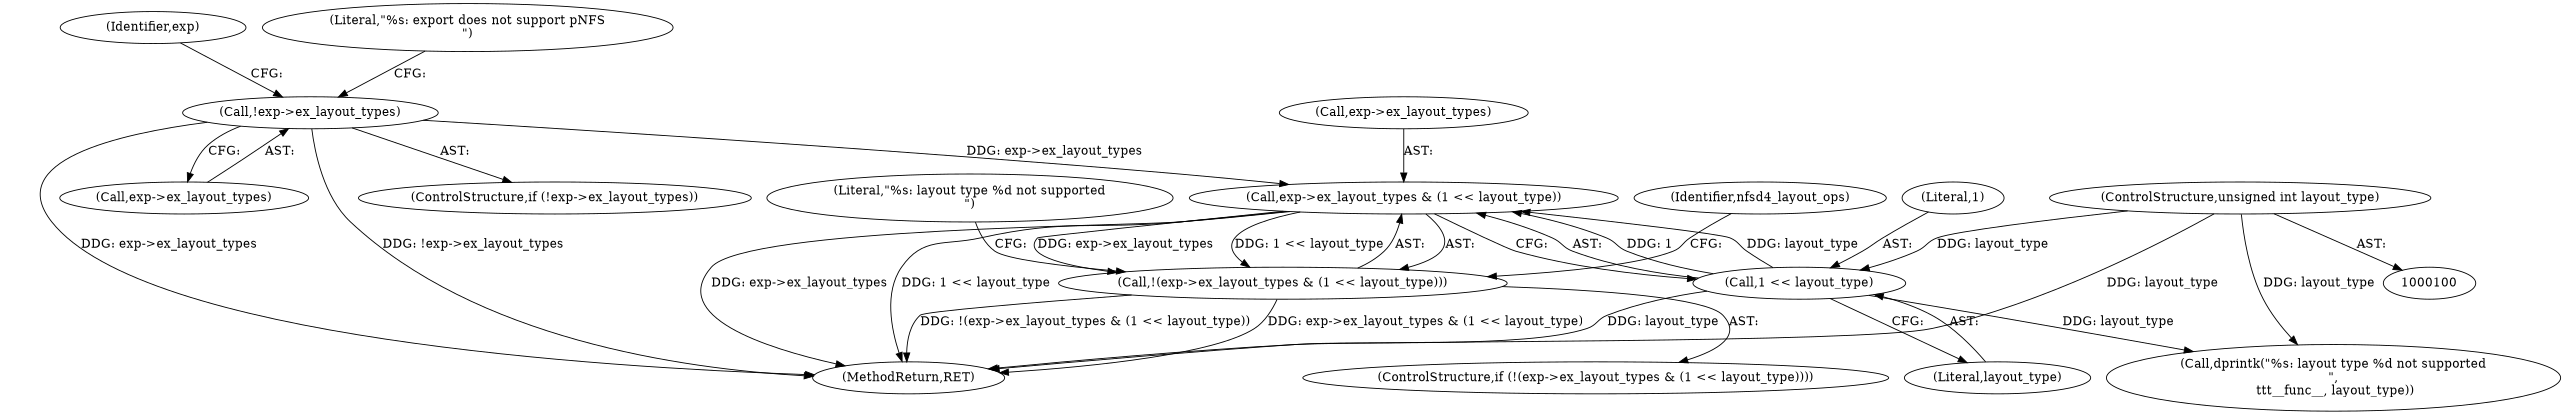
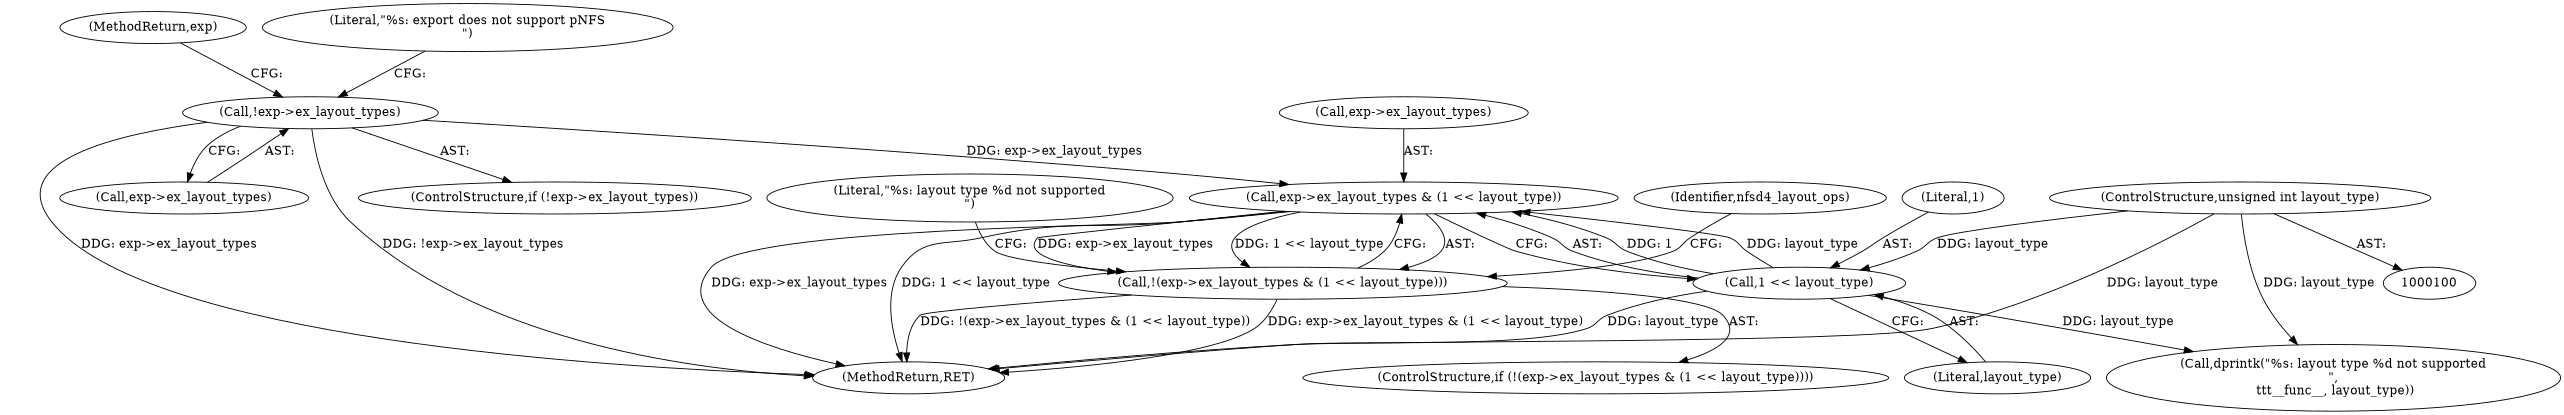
(153, 28) -> (153, 28)
(1412, 245) -> (1412, 245)
